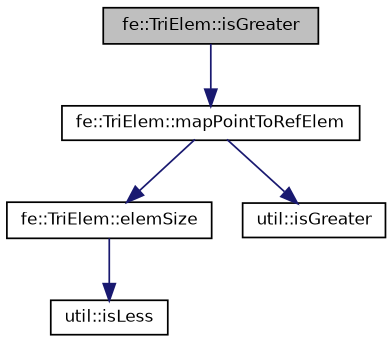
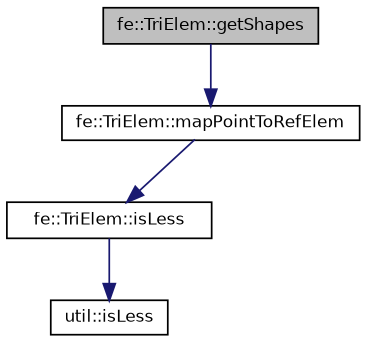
(211, 26) -> (211, 26)
(109, 220) -> (109, 220)
(314, 220) -> none
